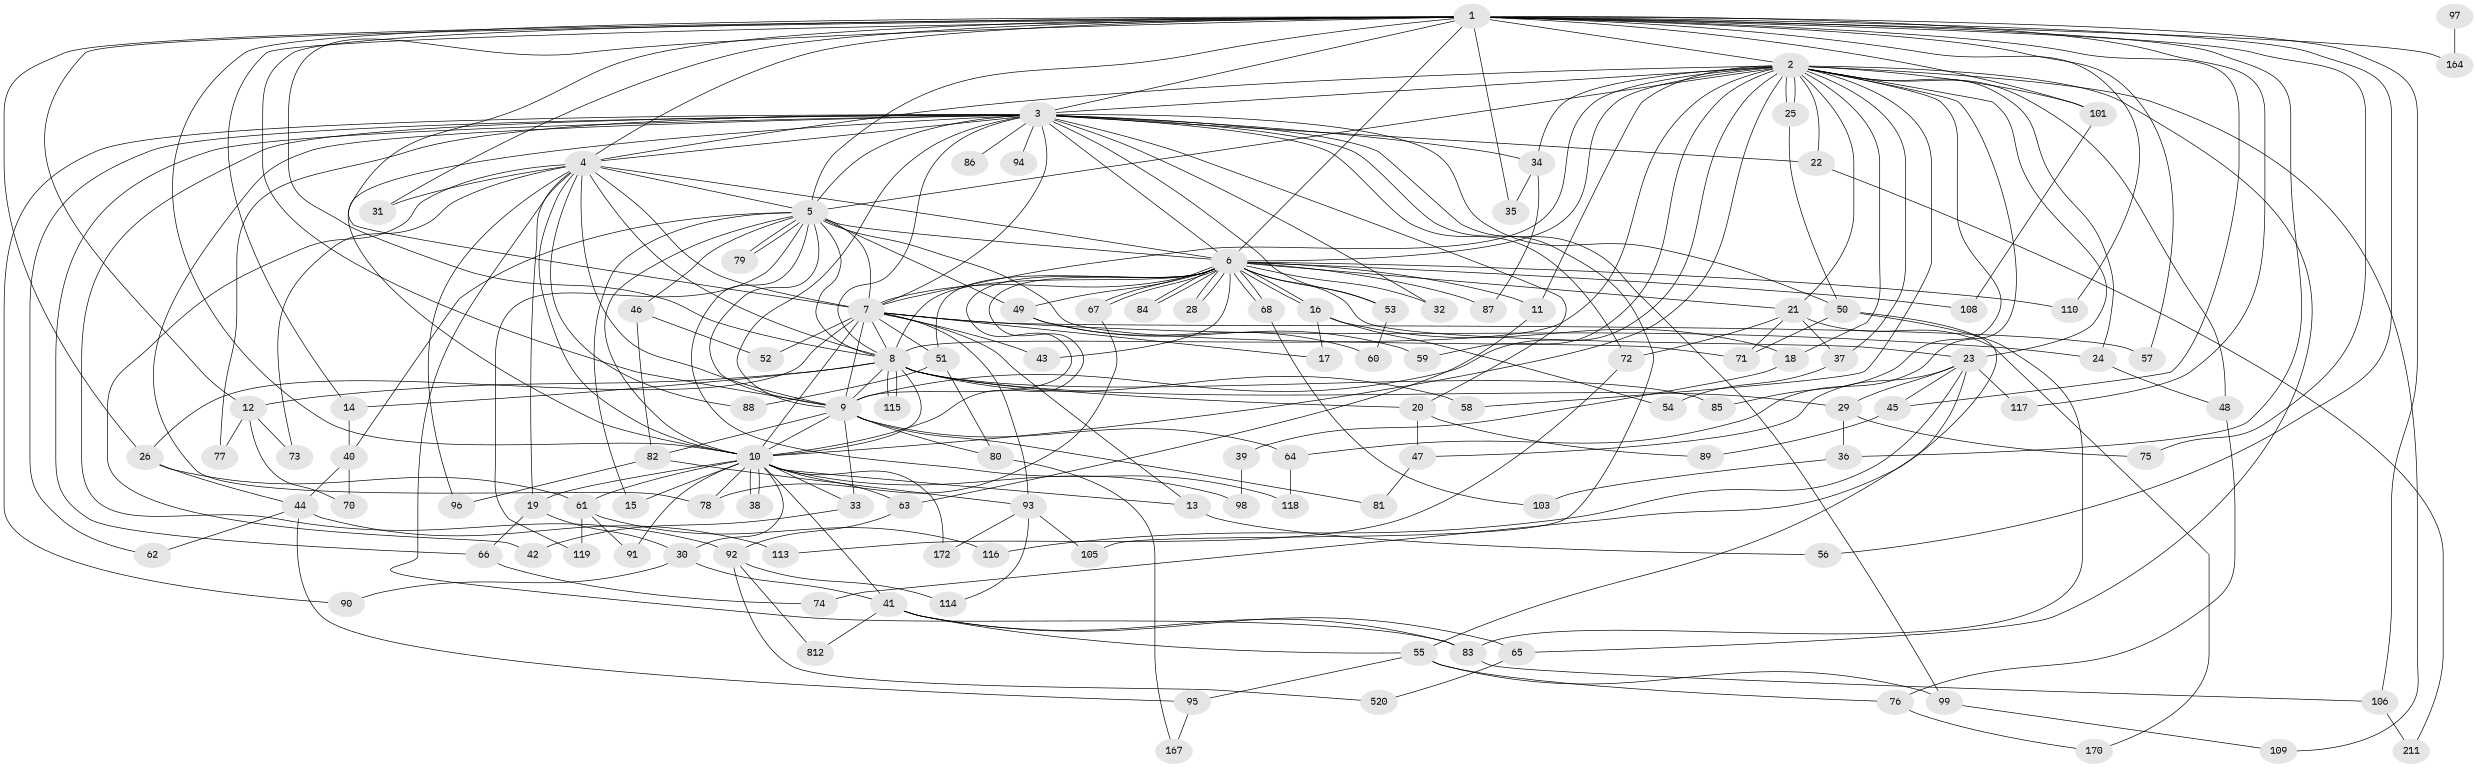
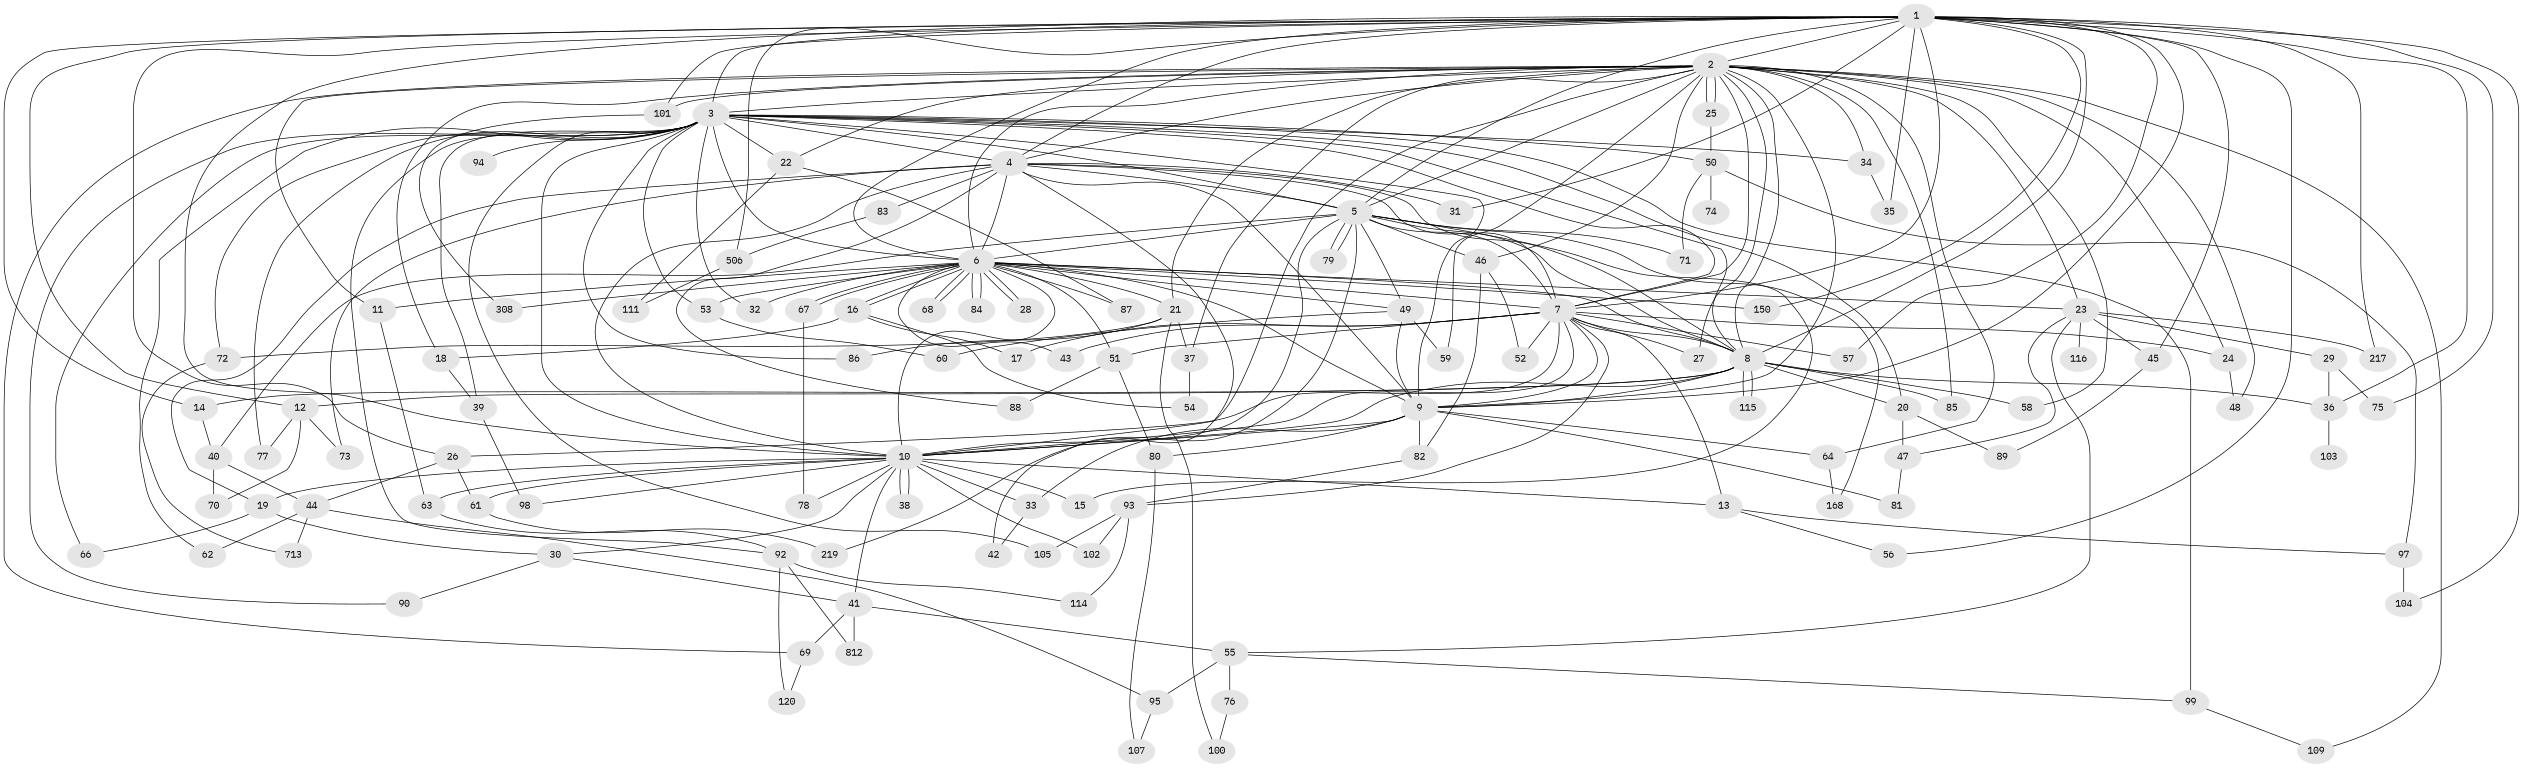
(2455, 65) -> (2404, 604)
none -> (1631, 199)
(216, 234) -> (452, 154)
(1524, 253) -> (963, 224)
(1969, 310) -> (504, 310)
(2070, 310) -> (1762, 310)
(723, 318) -> (1397, 361)
(1767, 335) -> (1017, 340)
none -> (1699, 359)
(1457, 394) -> (2025, 383)
(2019, 408) -> (2378, 359)
(1369, 453) -> none
(457, 506) -> none
(1290, 506) -> (1835, 506)
(786, 531) -> none
none -> (2063, 538)
(582, 555) -> (830, 555)
(632, 555) -> none
(781, 555) -> (293, 555)
(942, 555) -> (1092, 555)
(648, 594) -> none
(1992, 622) -> (2173, 243)
(1180, 624) -> none
(2157, 638) -> none
(1517, 653) -> (805, 653)
(1379, 702) -> (787, 702)
(2380, 702) -> (734, 261)
(1174, 751) -> (1137, 751)
(2094, 751) -> (1217, 751)
(2411, 751) -> (631, 310)
